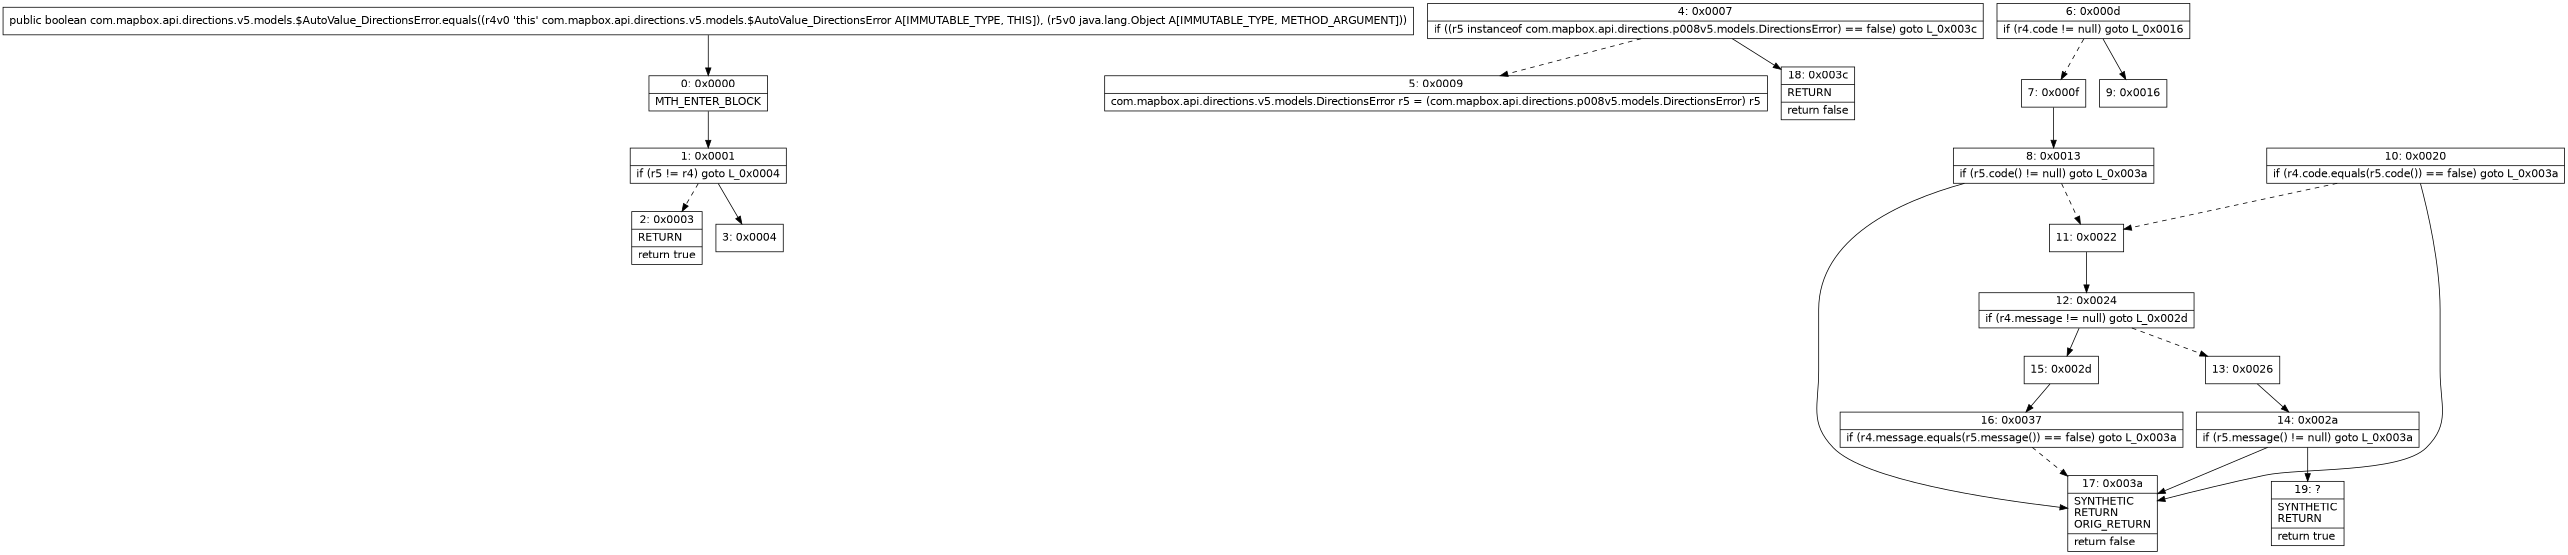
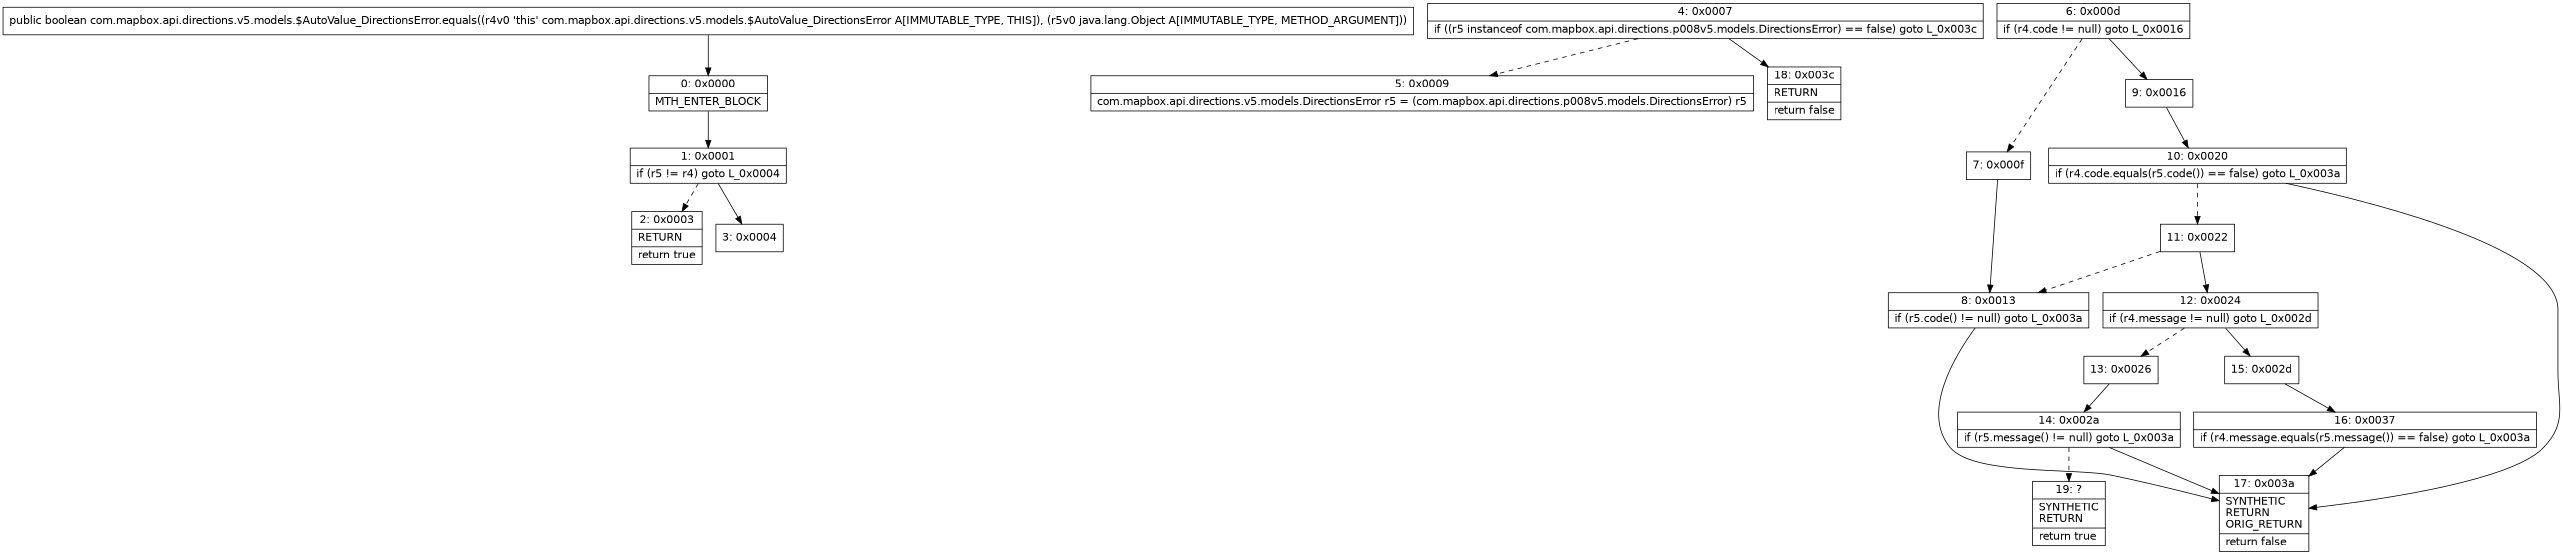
none -> (2175, 124)
(2069, 200) -> (2103, 271)
(2047, 459) -> (2330, 459)
(2308, 460) -> (2069, 460)
